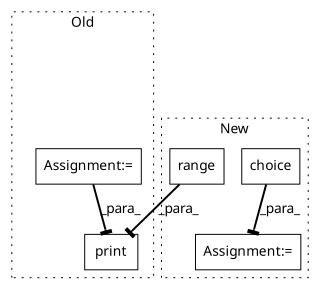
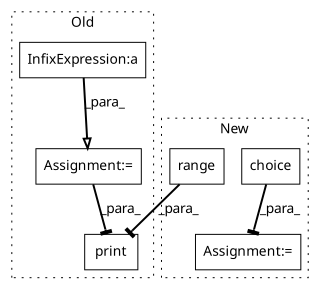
none -> (83, 60)
